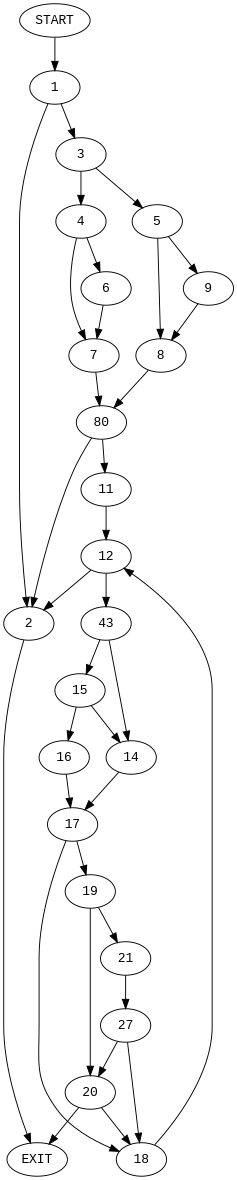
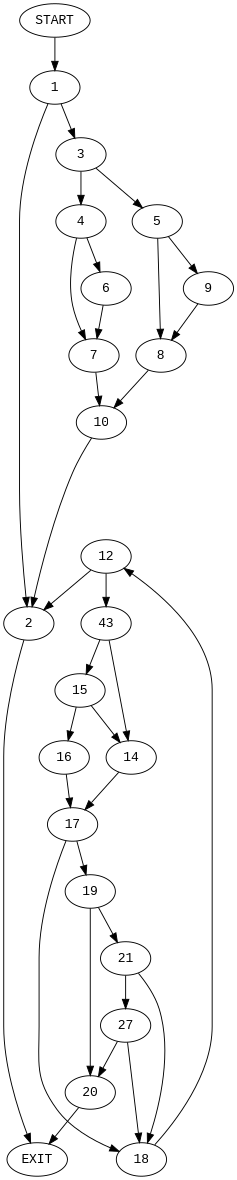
(101, 422) -> (101, 422)
(106, 489) -> none
(113, 1122) -> (165, 1051)
